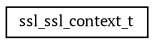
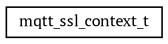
(77, 22) -> (84, 22)
